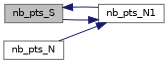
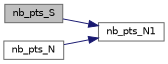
(85, 7) -> none
